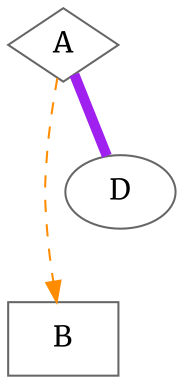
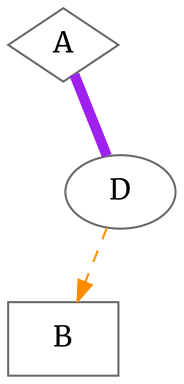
(45, 180) -> (96, 255)
